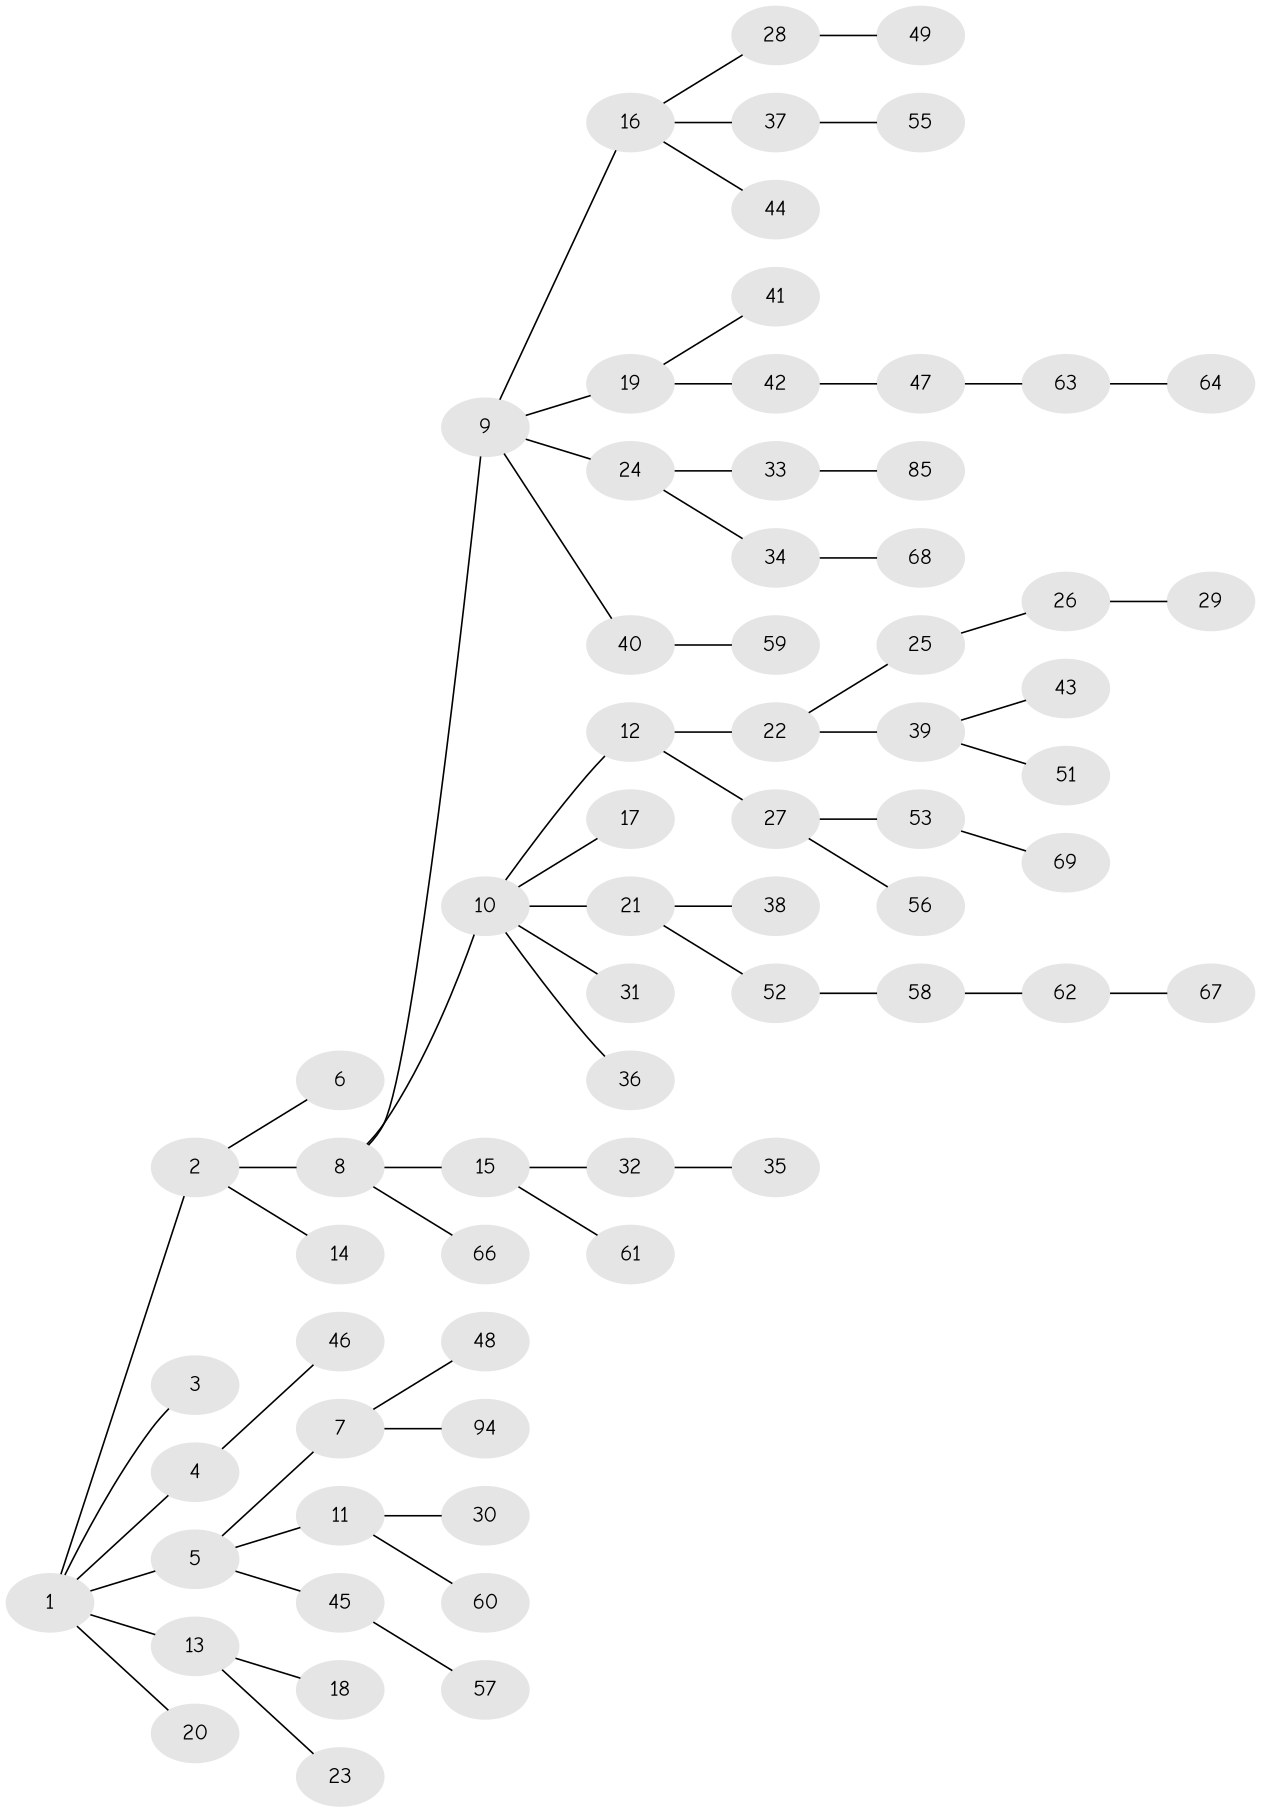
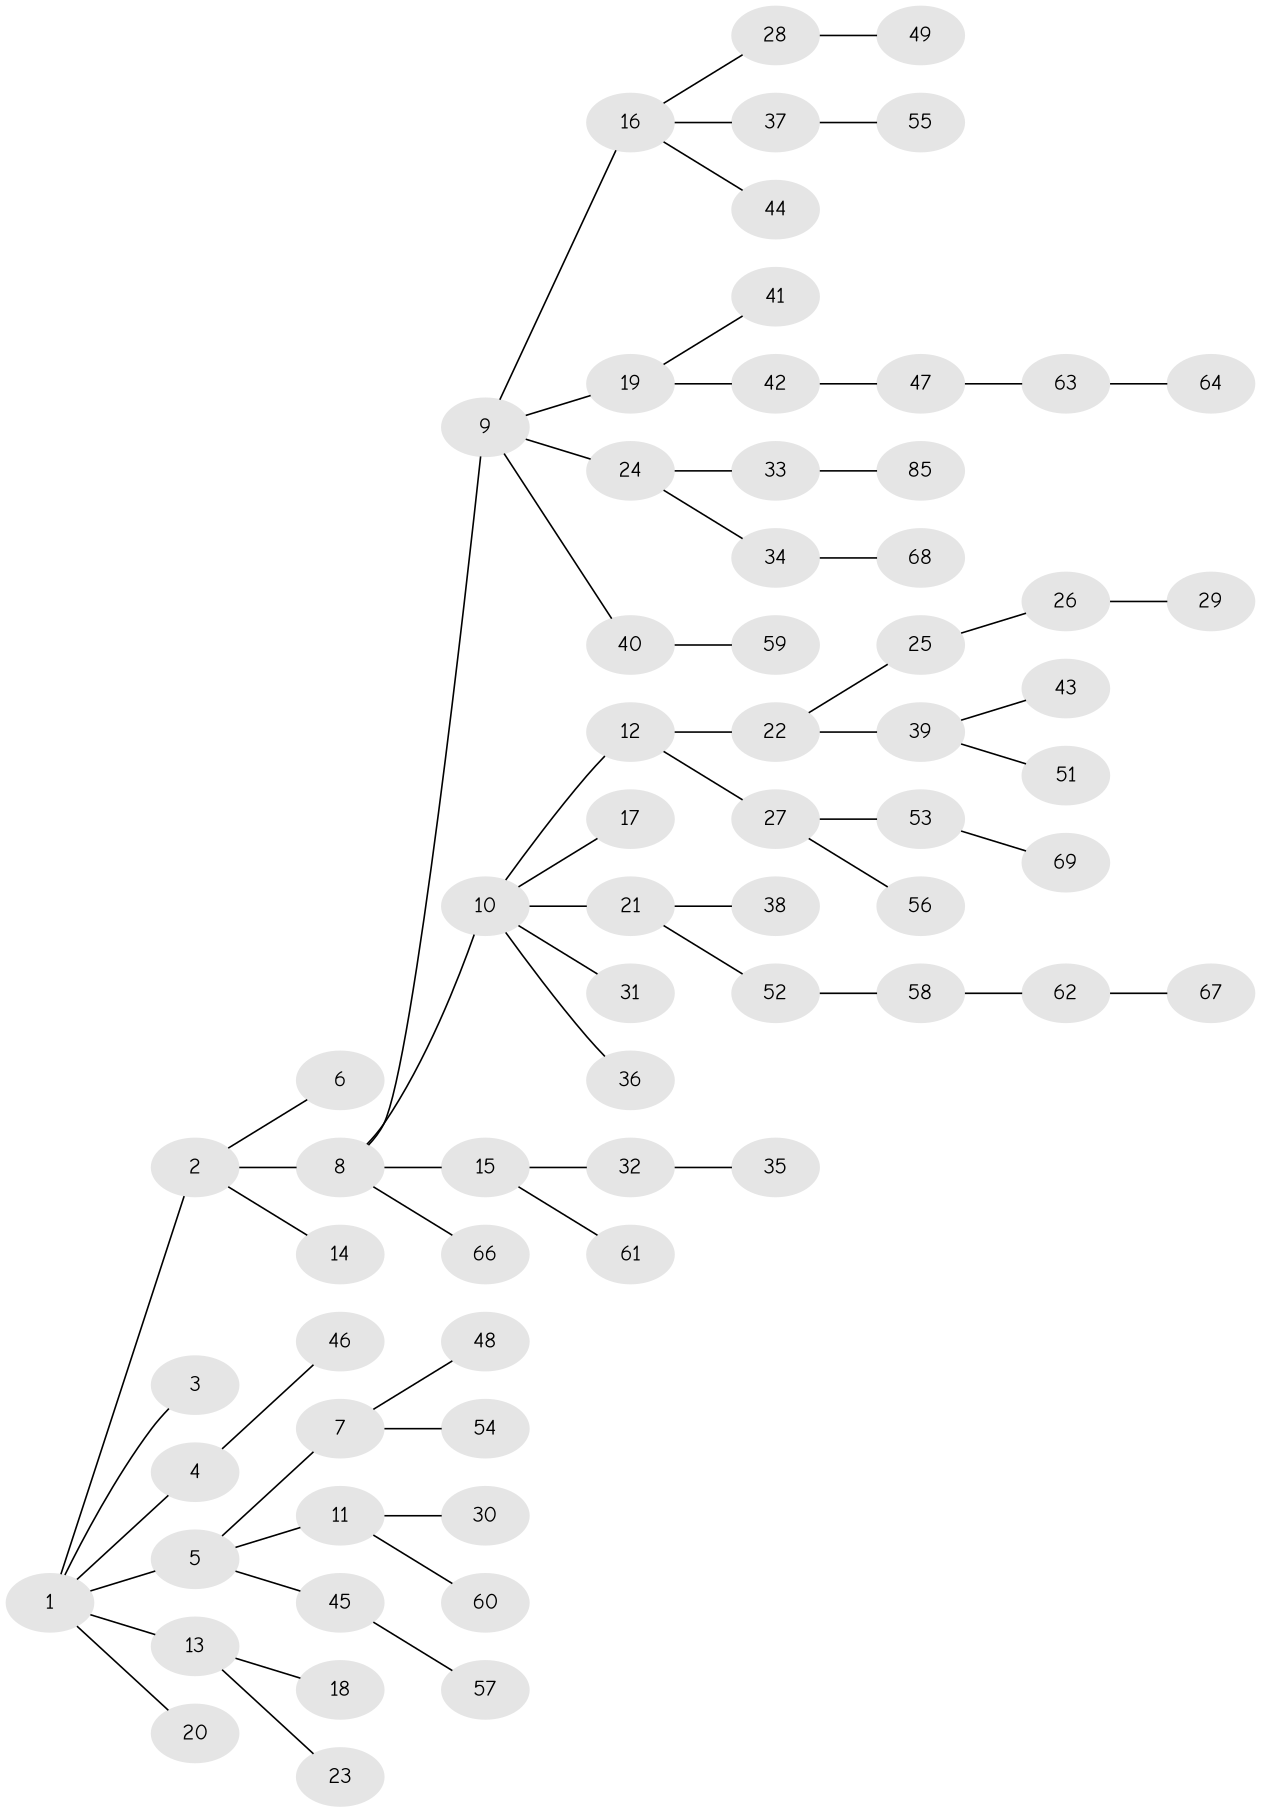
(485, 1429) -> (485, 1429)
